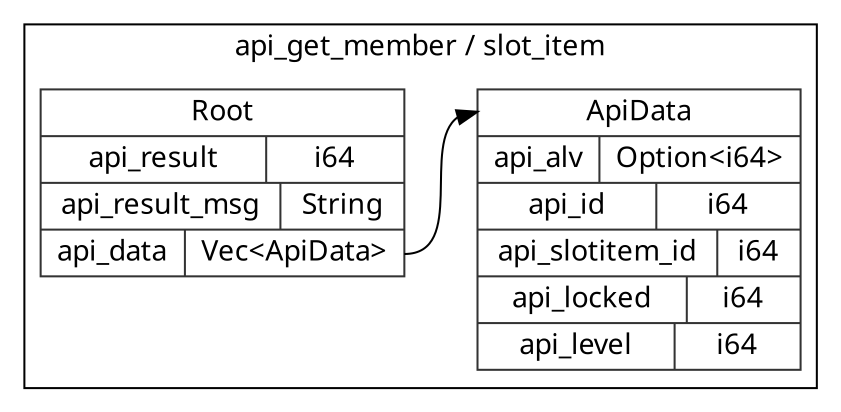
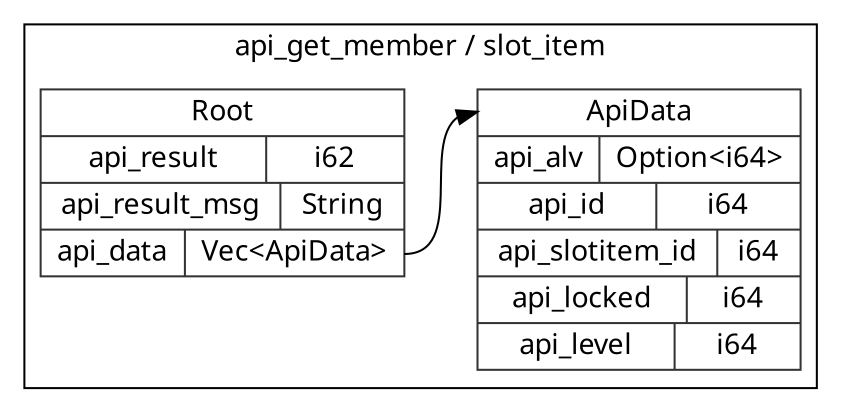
(335, 158) -> (335, 158)
